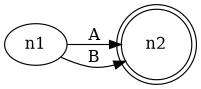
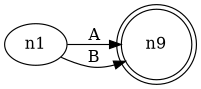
(157, 44) -> (157, 44)
